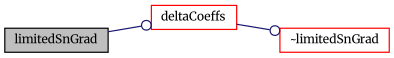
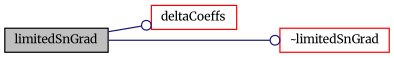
(253, 27) -> (189, 40)
